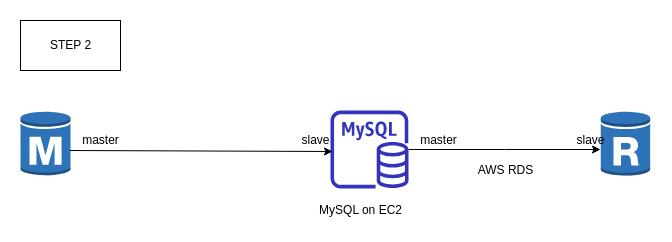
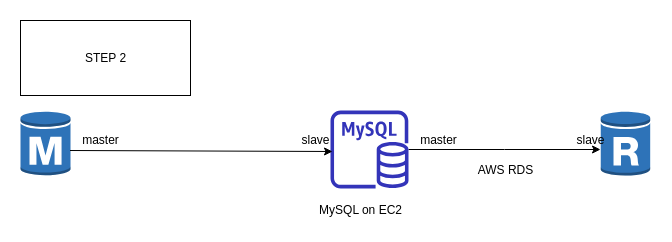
(71, 46) -> (106, 58)
